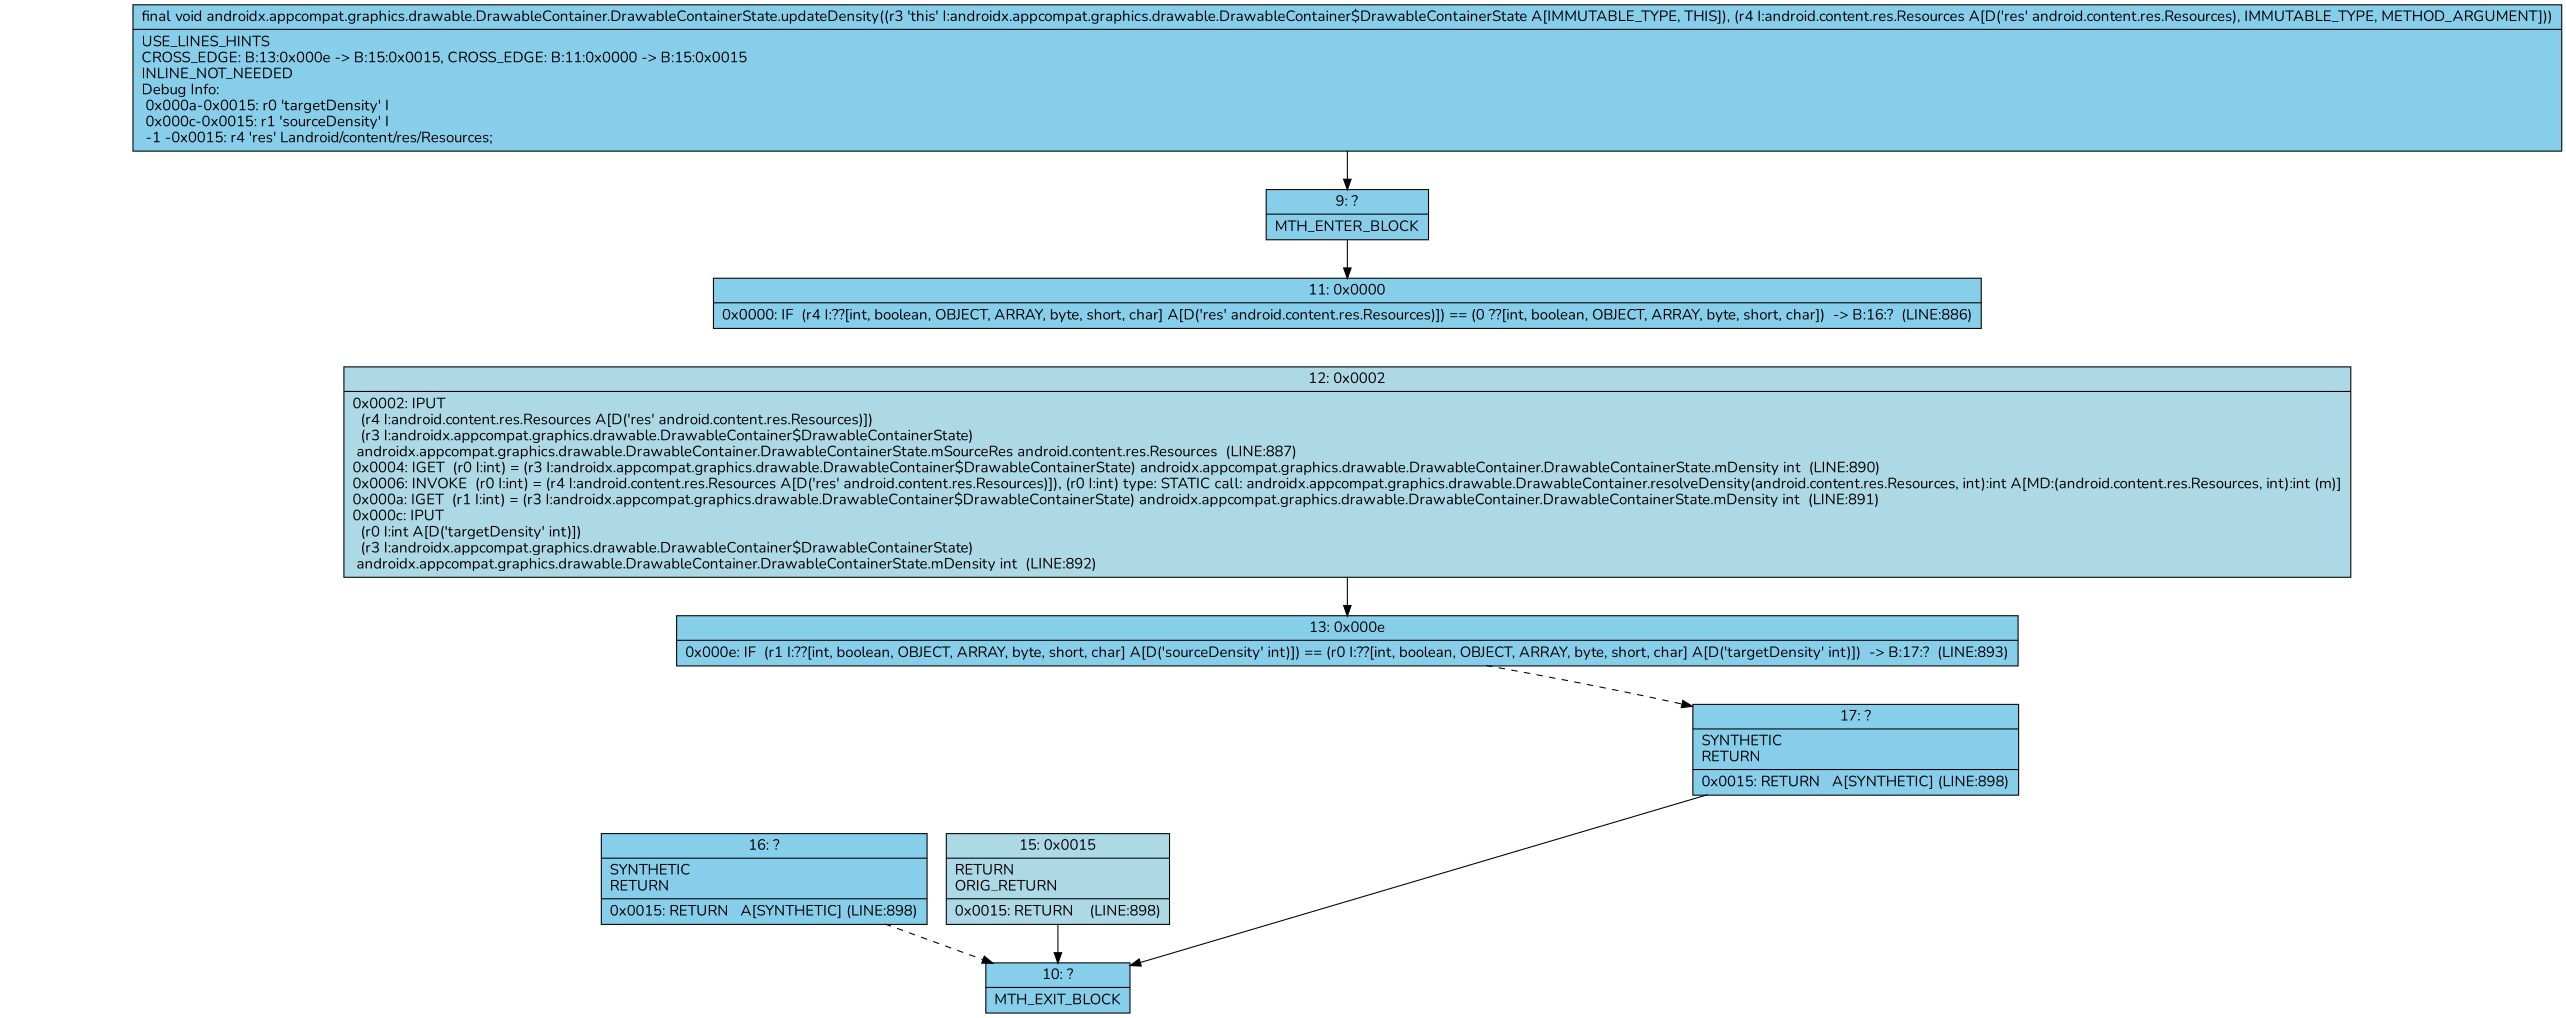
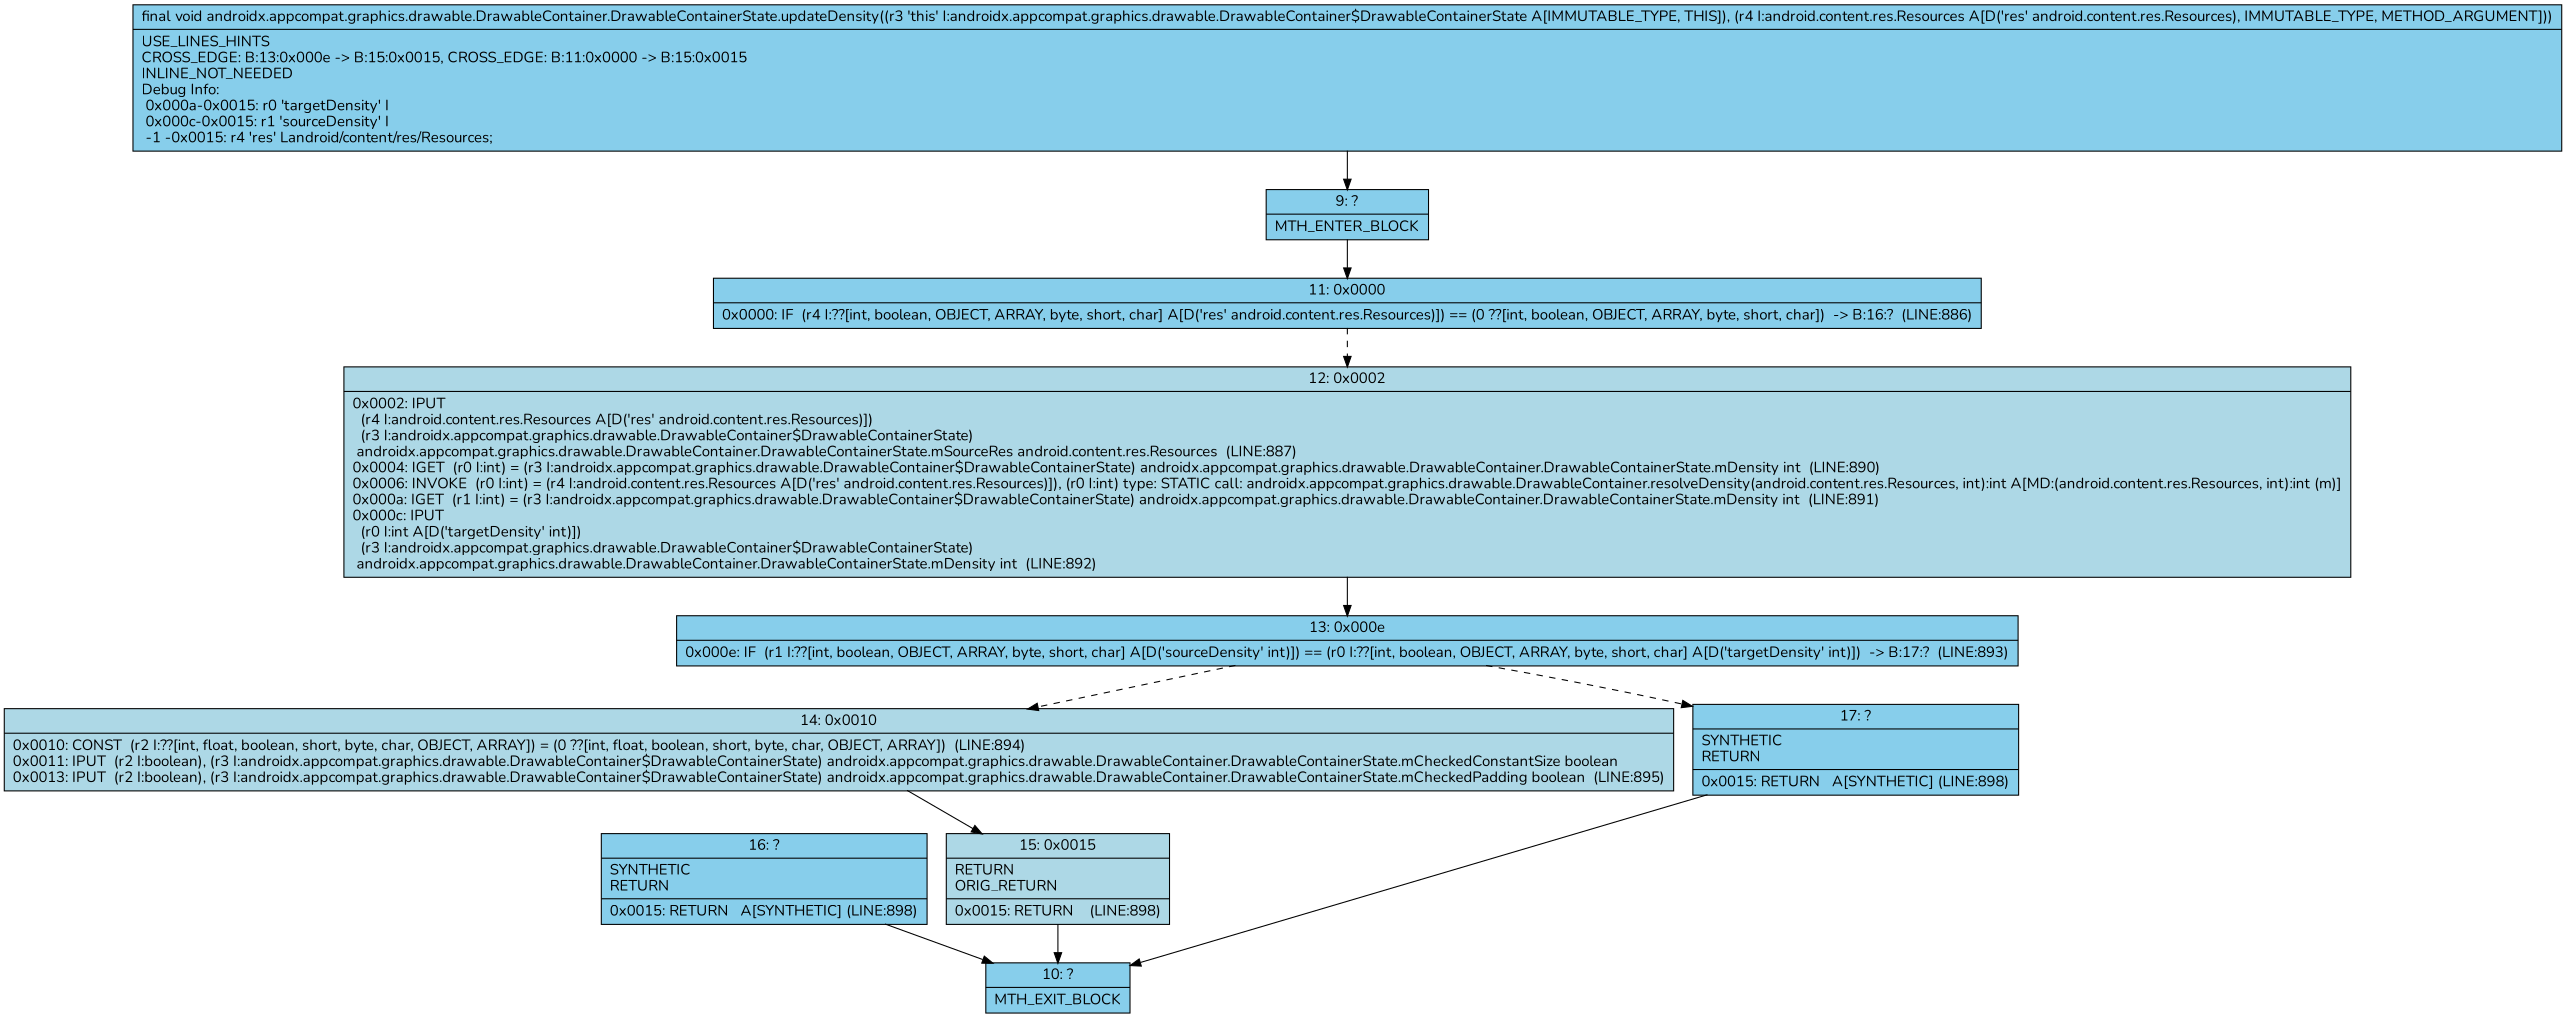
none -> (1347, 342)
none -> (839, 750)
(934, 942) -> (934, 942)
